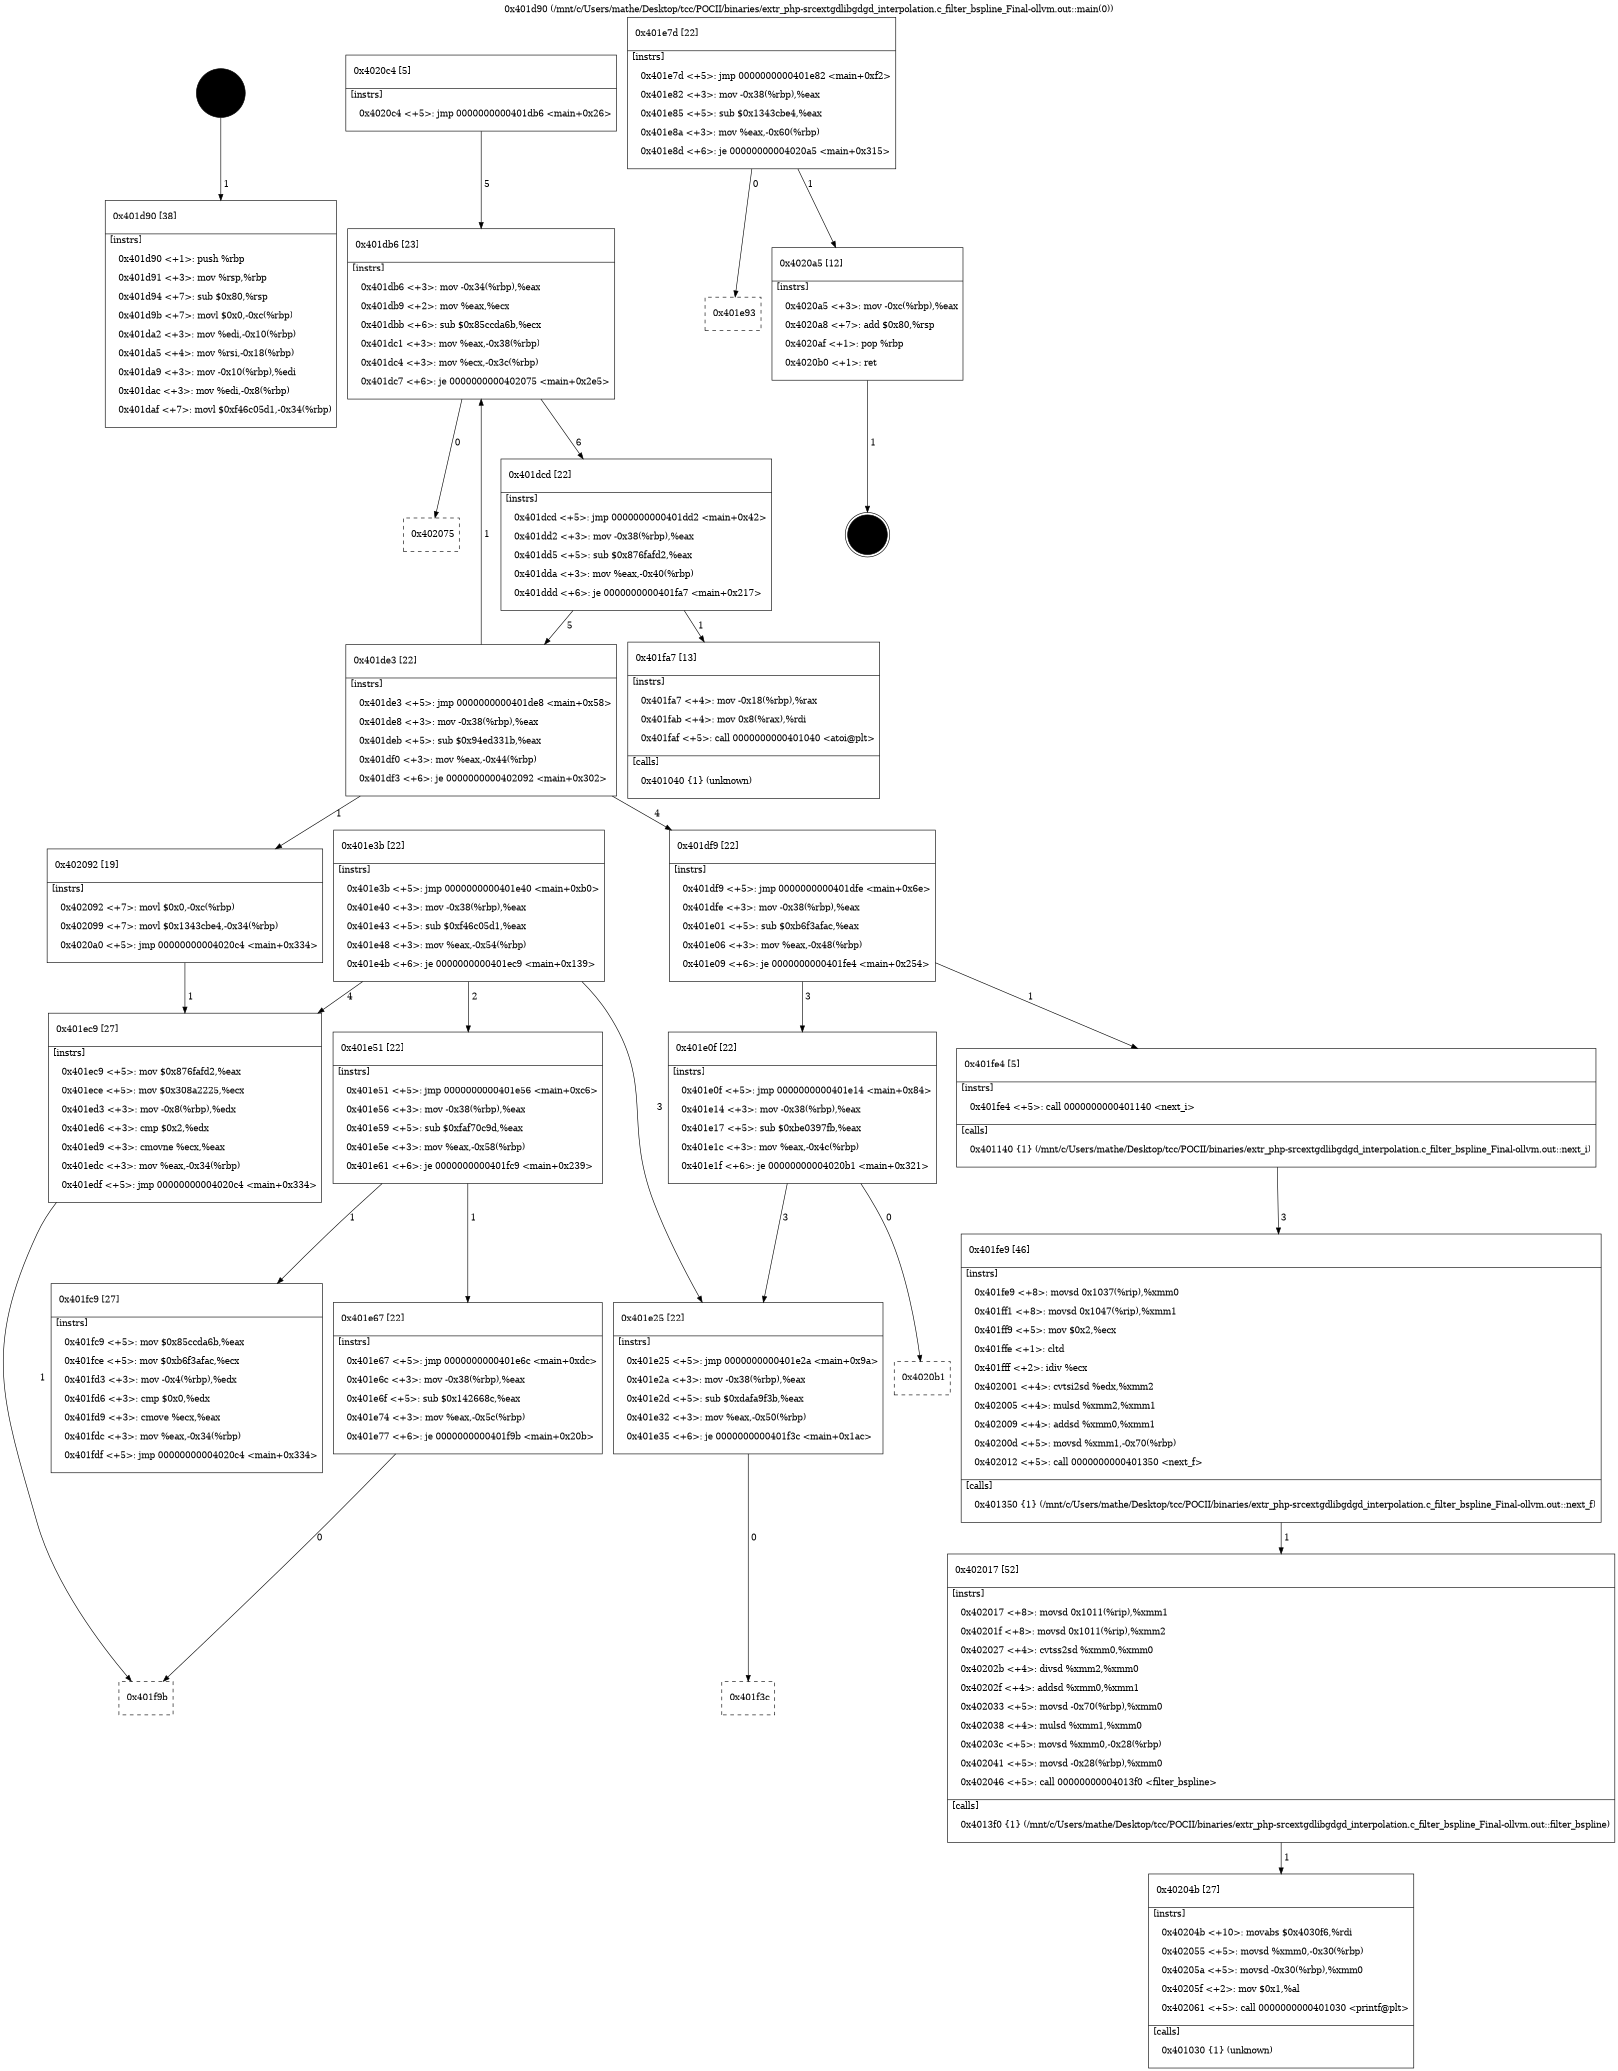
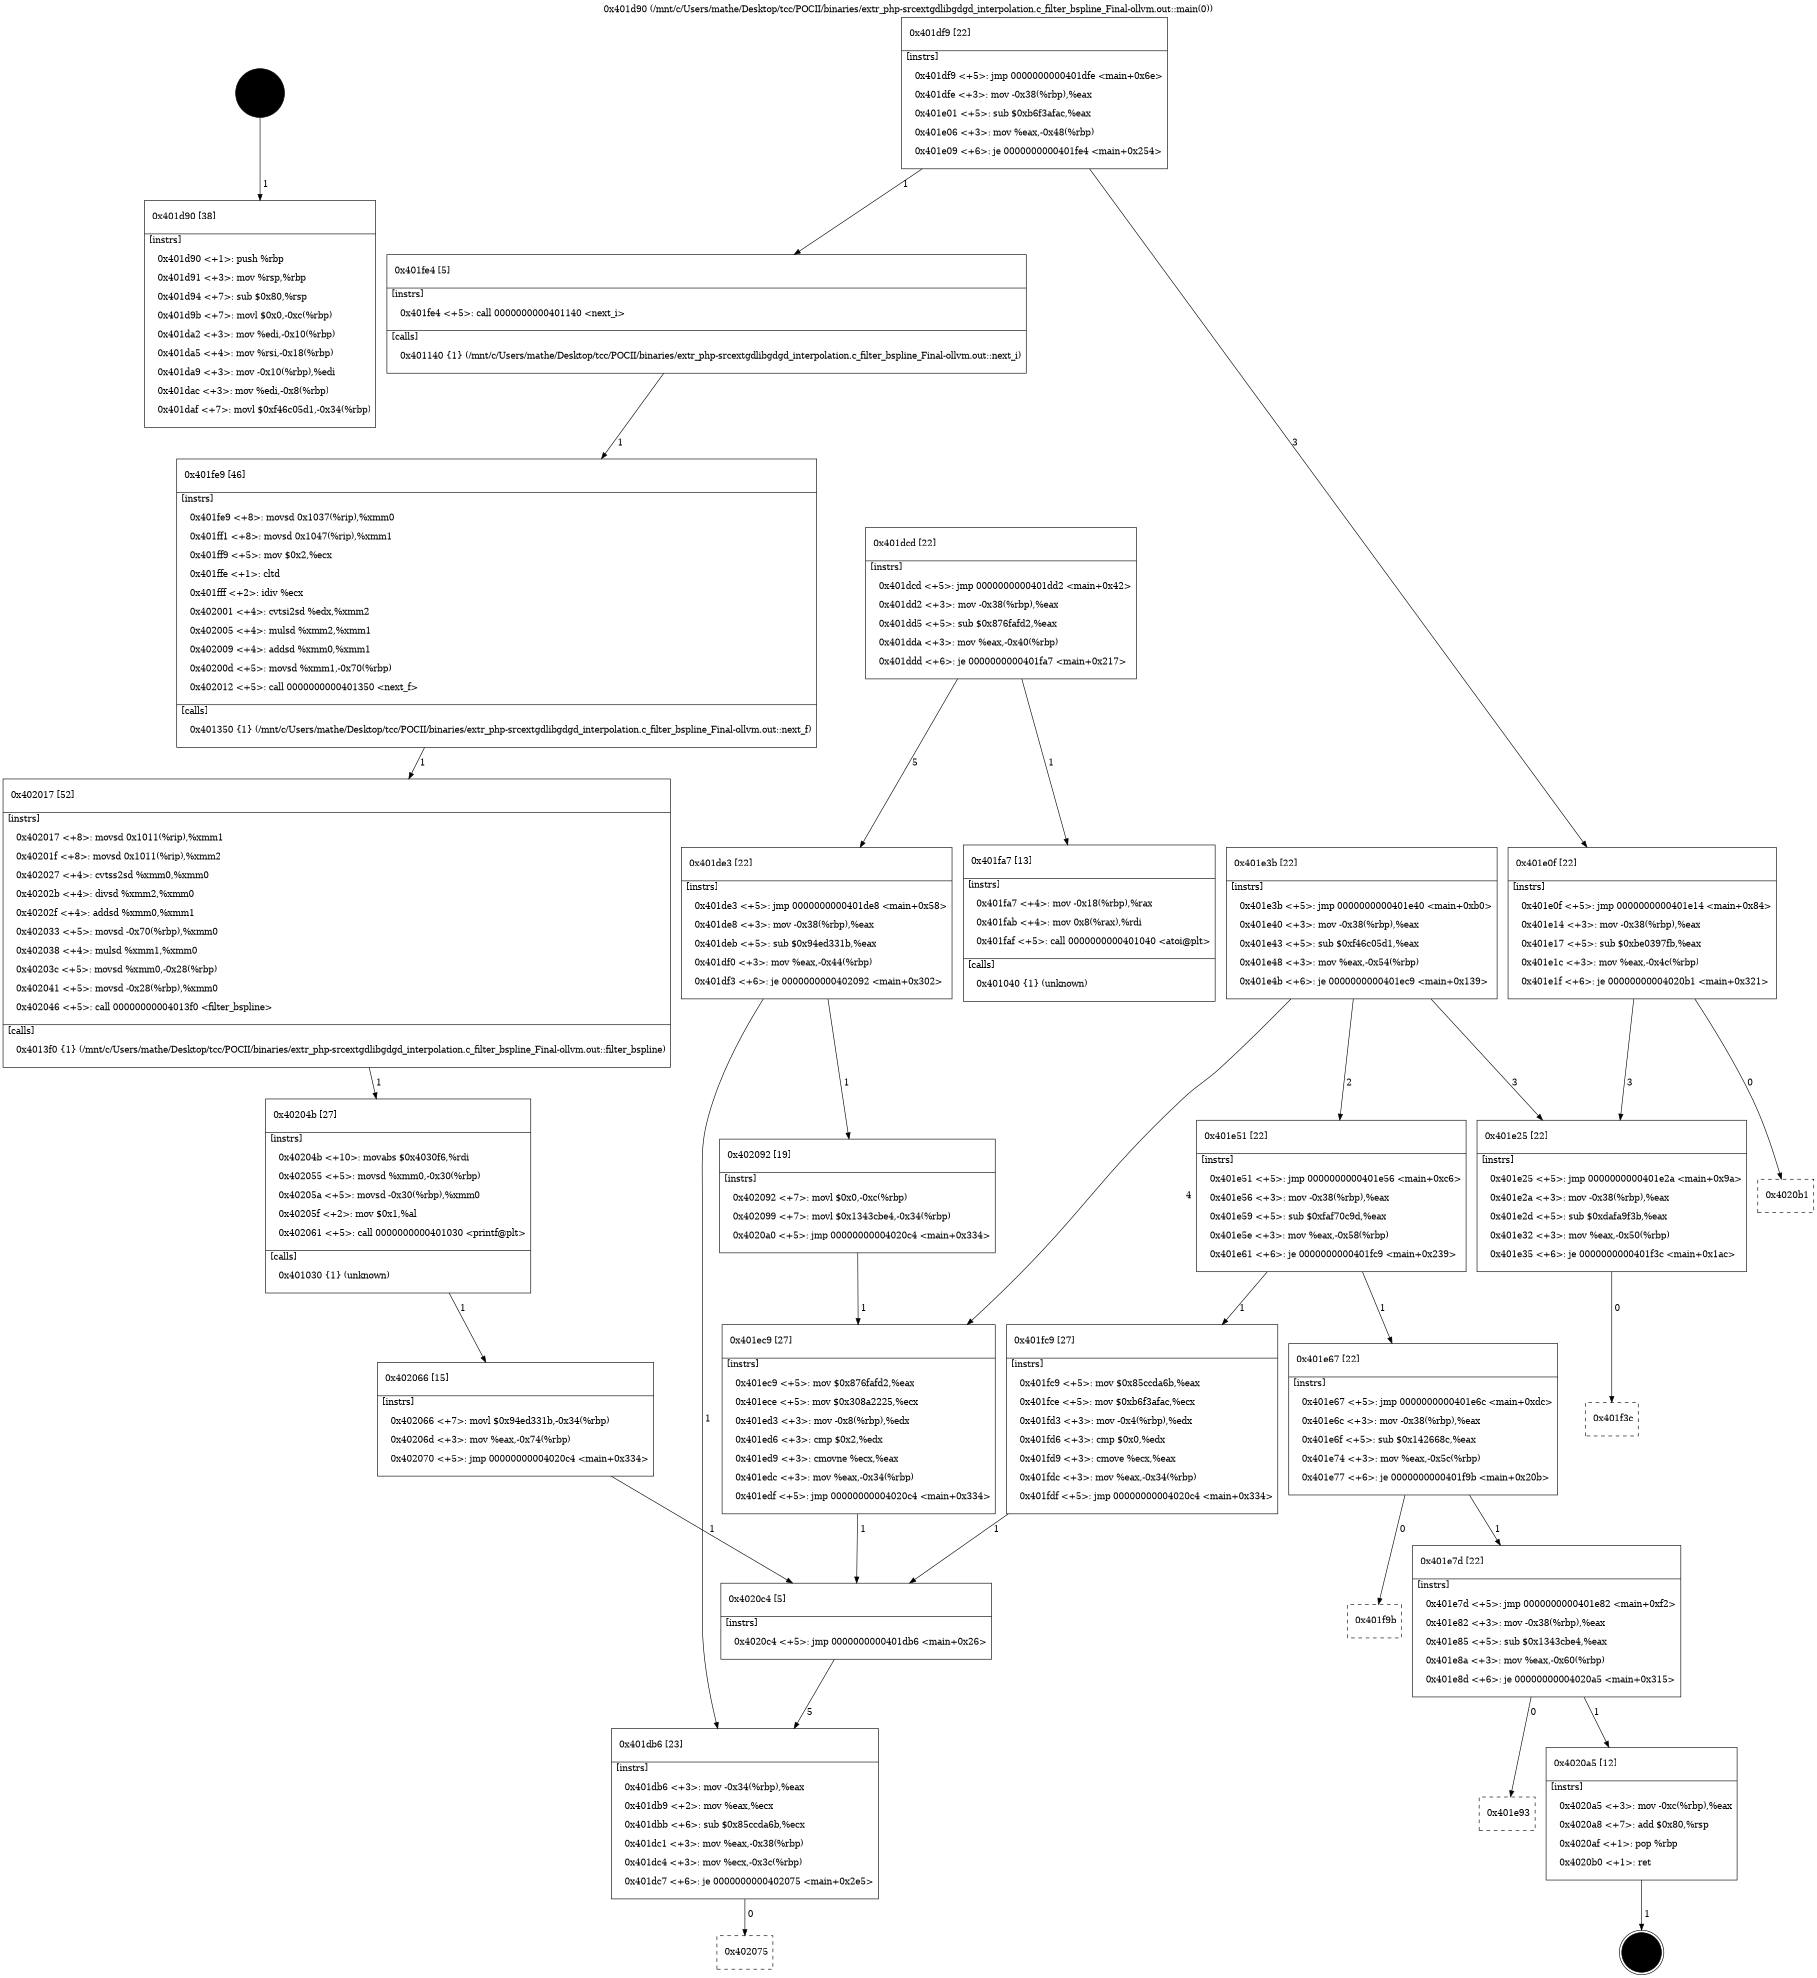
(560, 426) -> none
(639, 812) -> none
(1282, 1218) -> (619, 443)
none -> (516, 1419)
(16, 1448) -> (857, 1546)
none -> (1483, 1518)
none -> (961, 1547)
